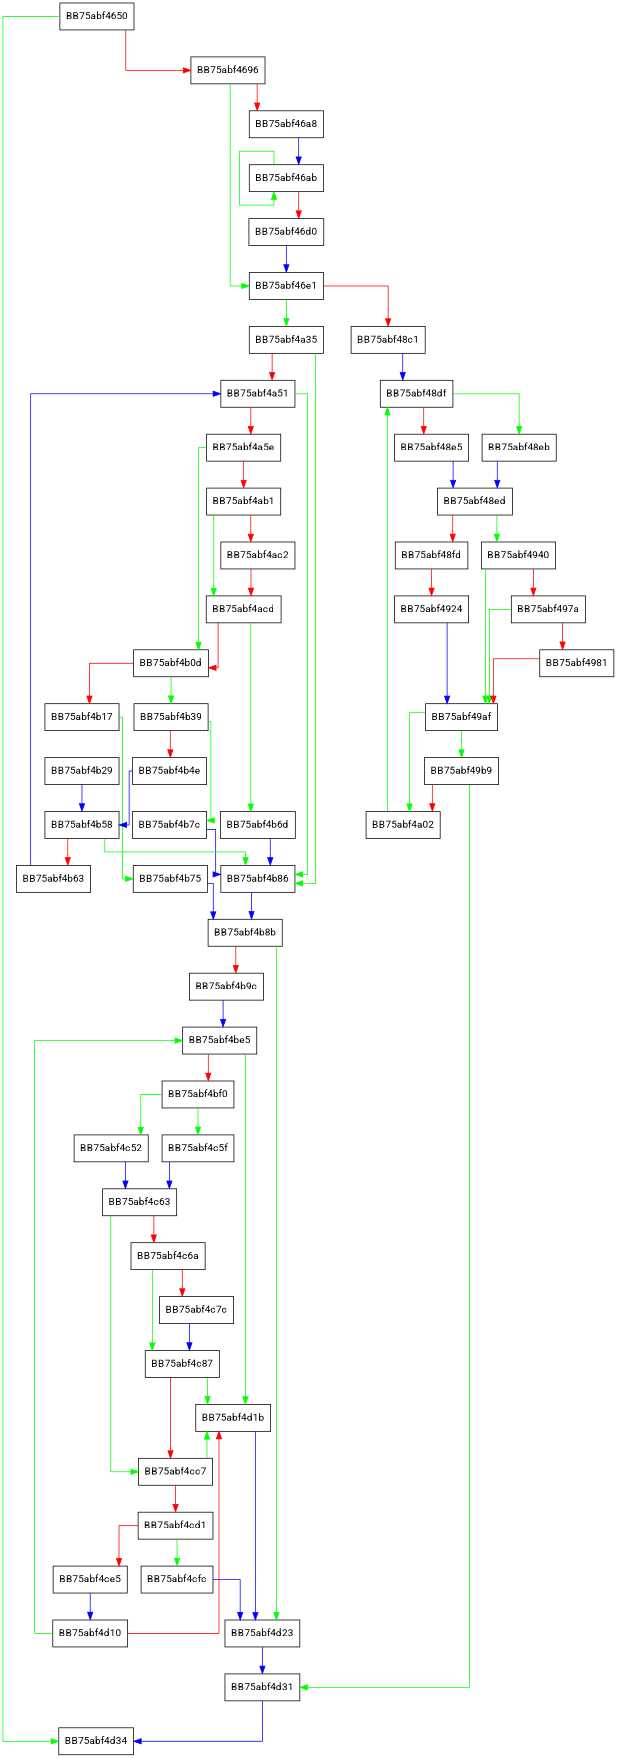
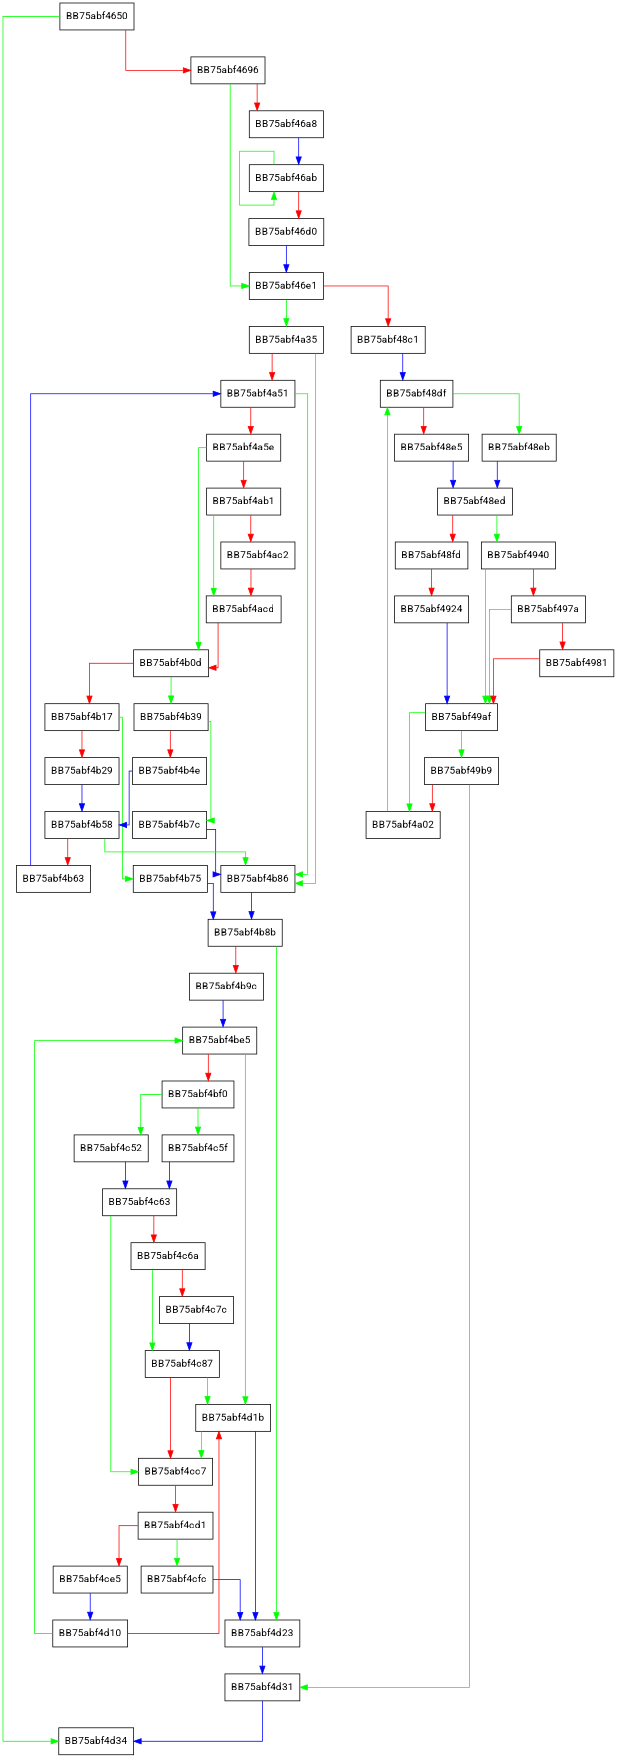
none -> (82, 740)
(258, 825) -> none
(207, 1449) -> (201, 1441)
